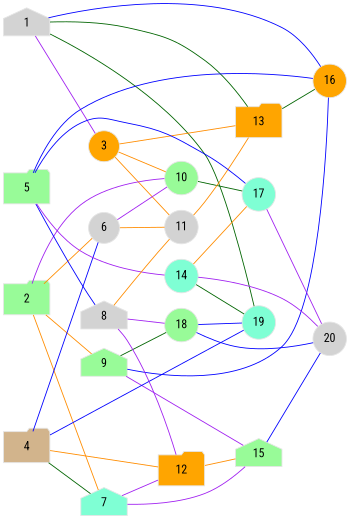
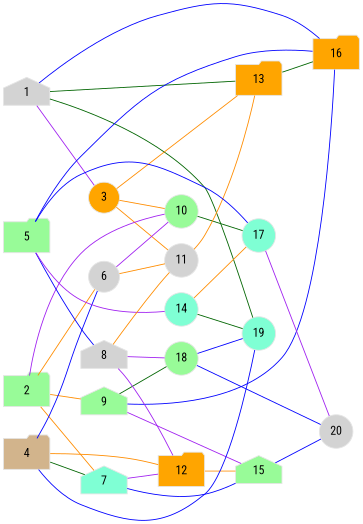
(330, 81) -> (336, 54)
(263, 291) -> none
(191, 498) -> (182, 496)
